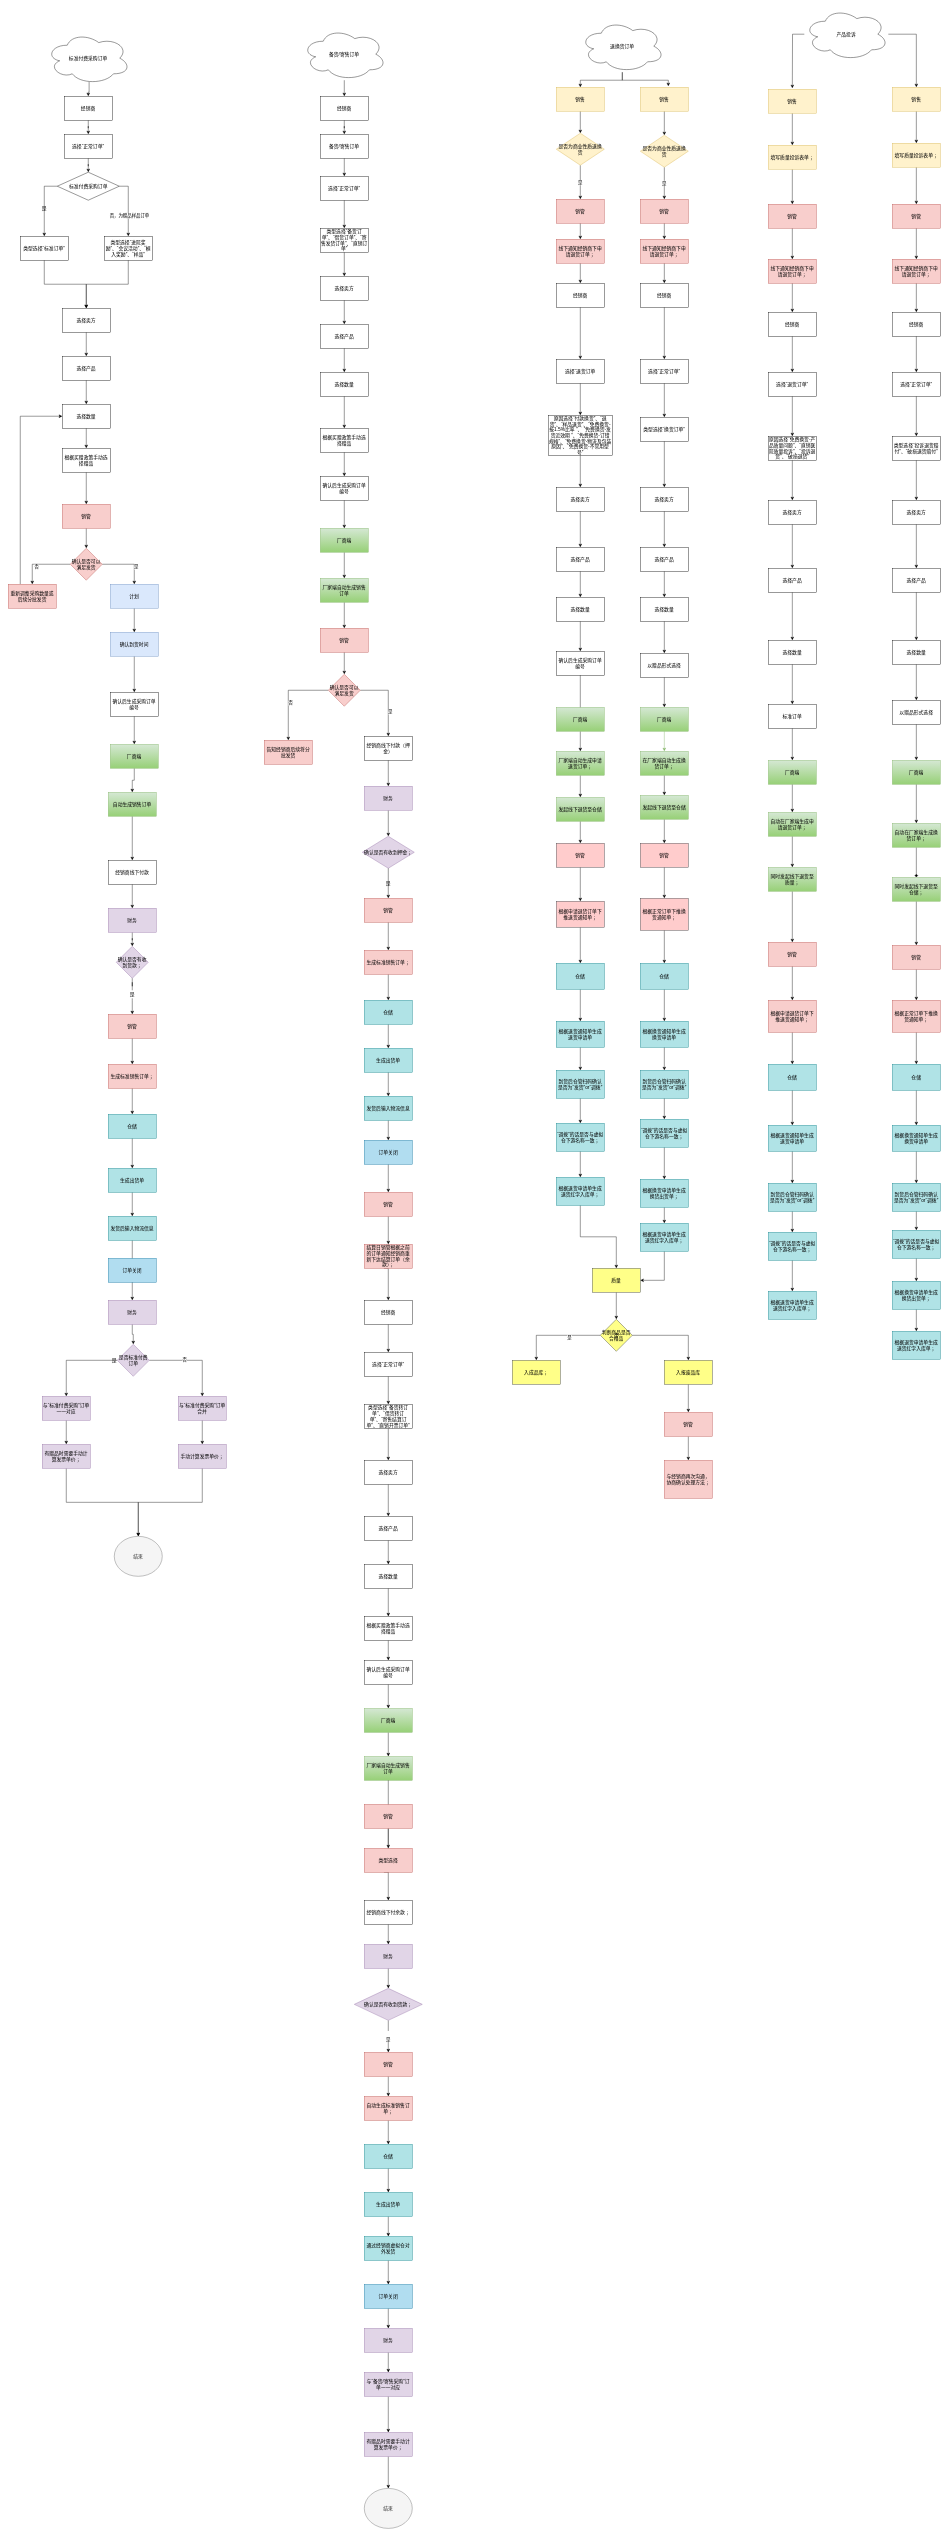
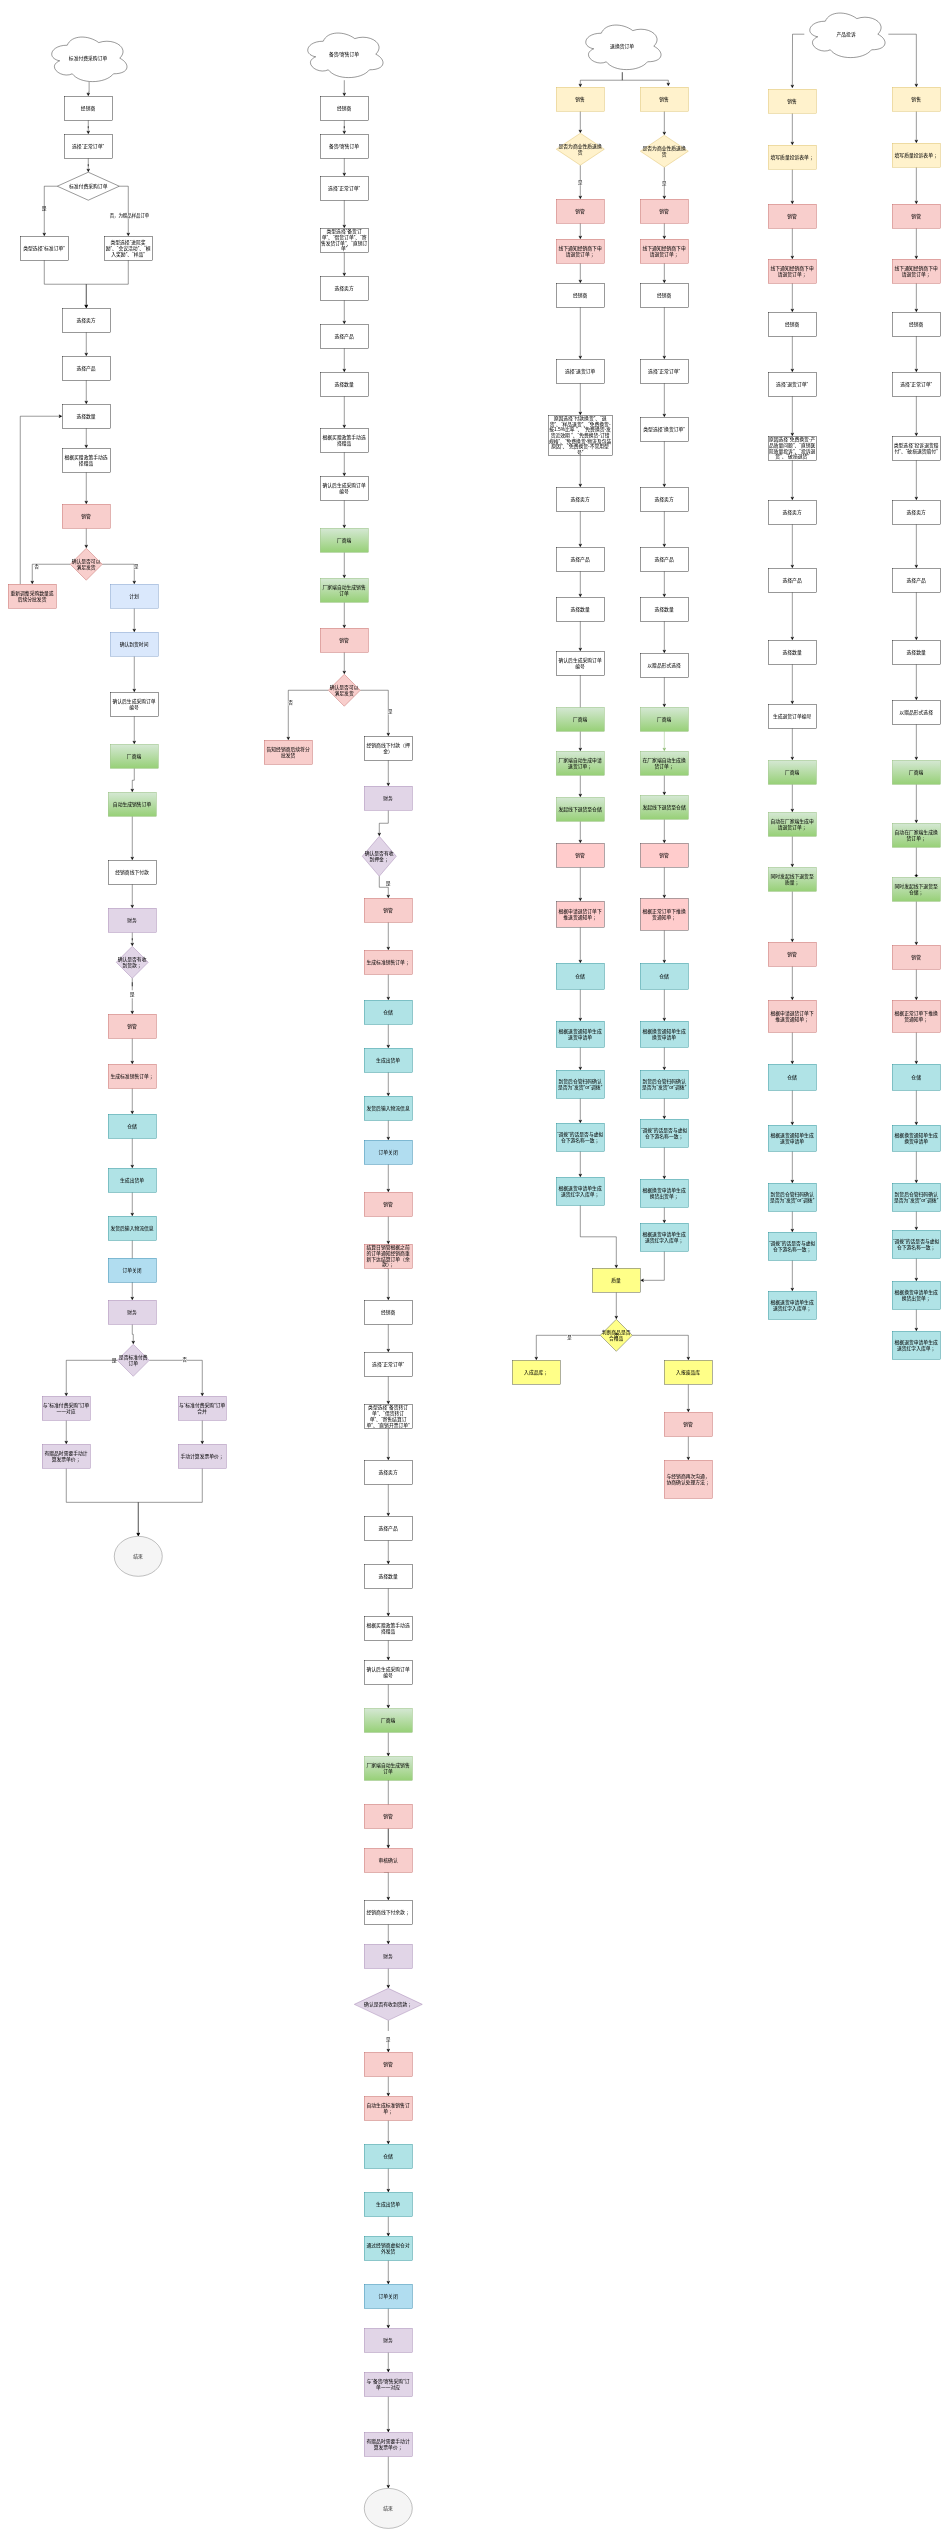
(792, 716) -> (792, 716)
(388, 852) -> (379, 856)
(388, 1860) -> (388, 1860)
